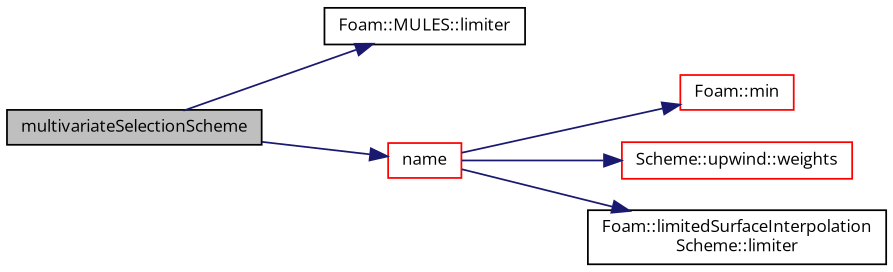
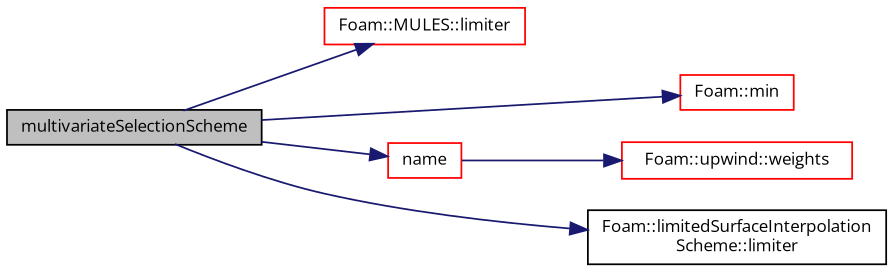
(425, 26) -> (425, 26)
(562, 131) -> (462, 108)
(737, 160) -> (737, 160)
(537, 188) -> (369, 203)
